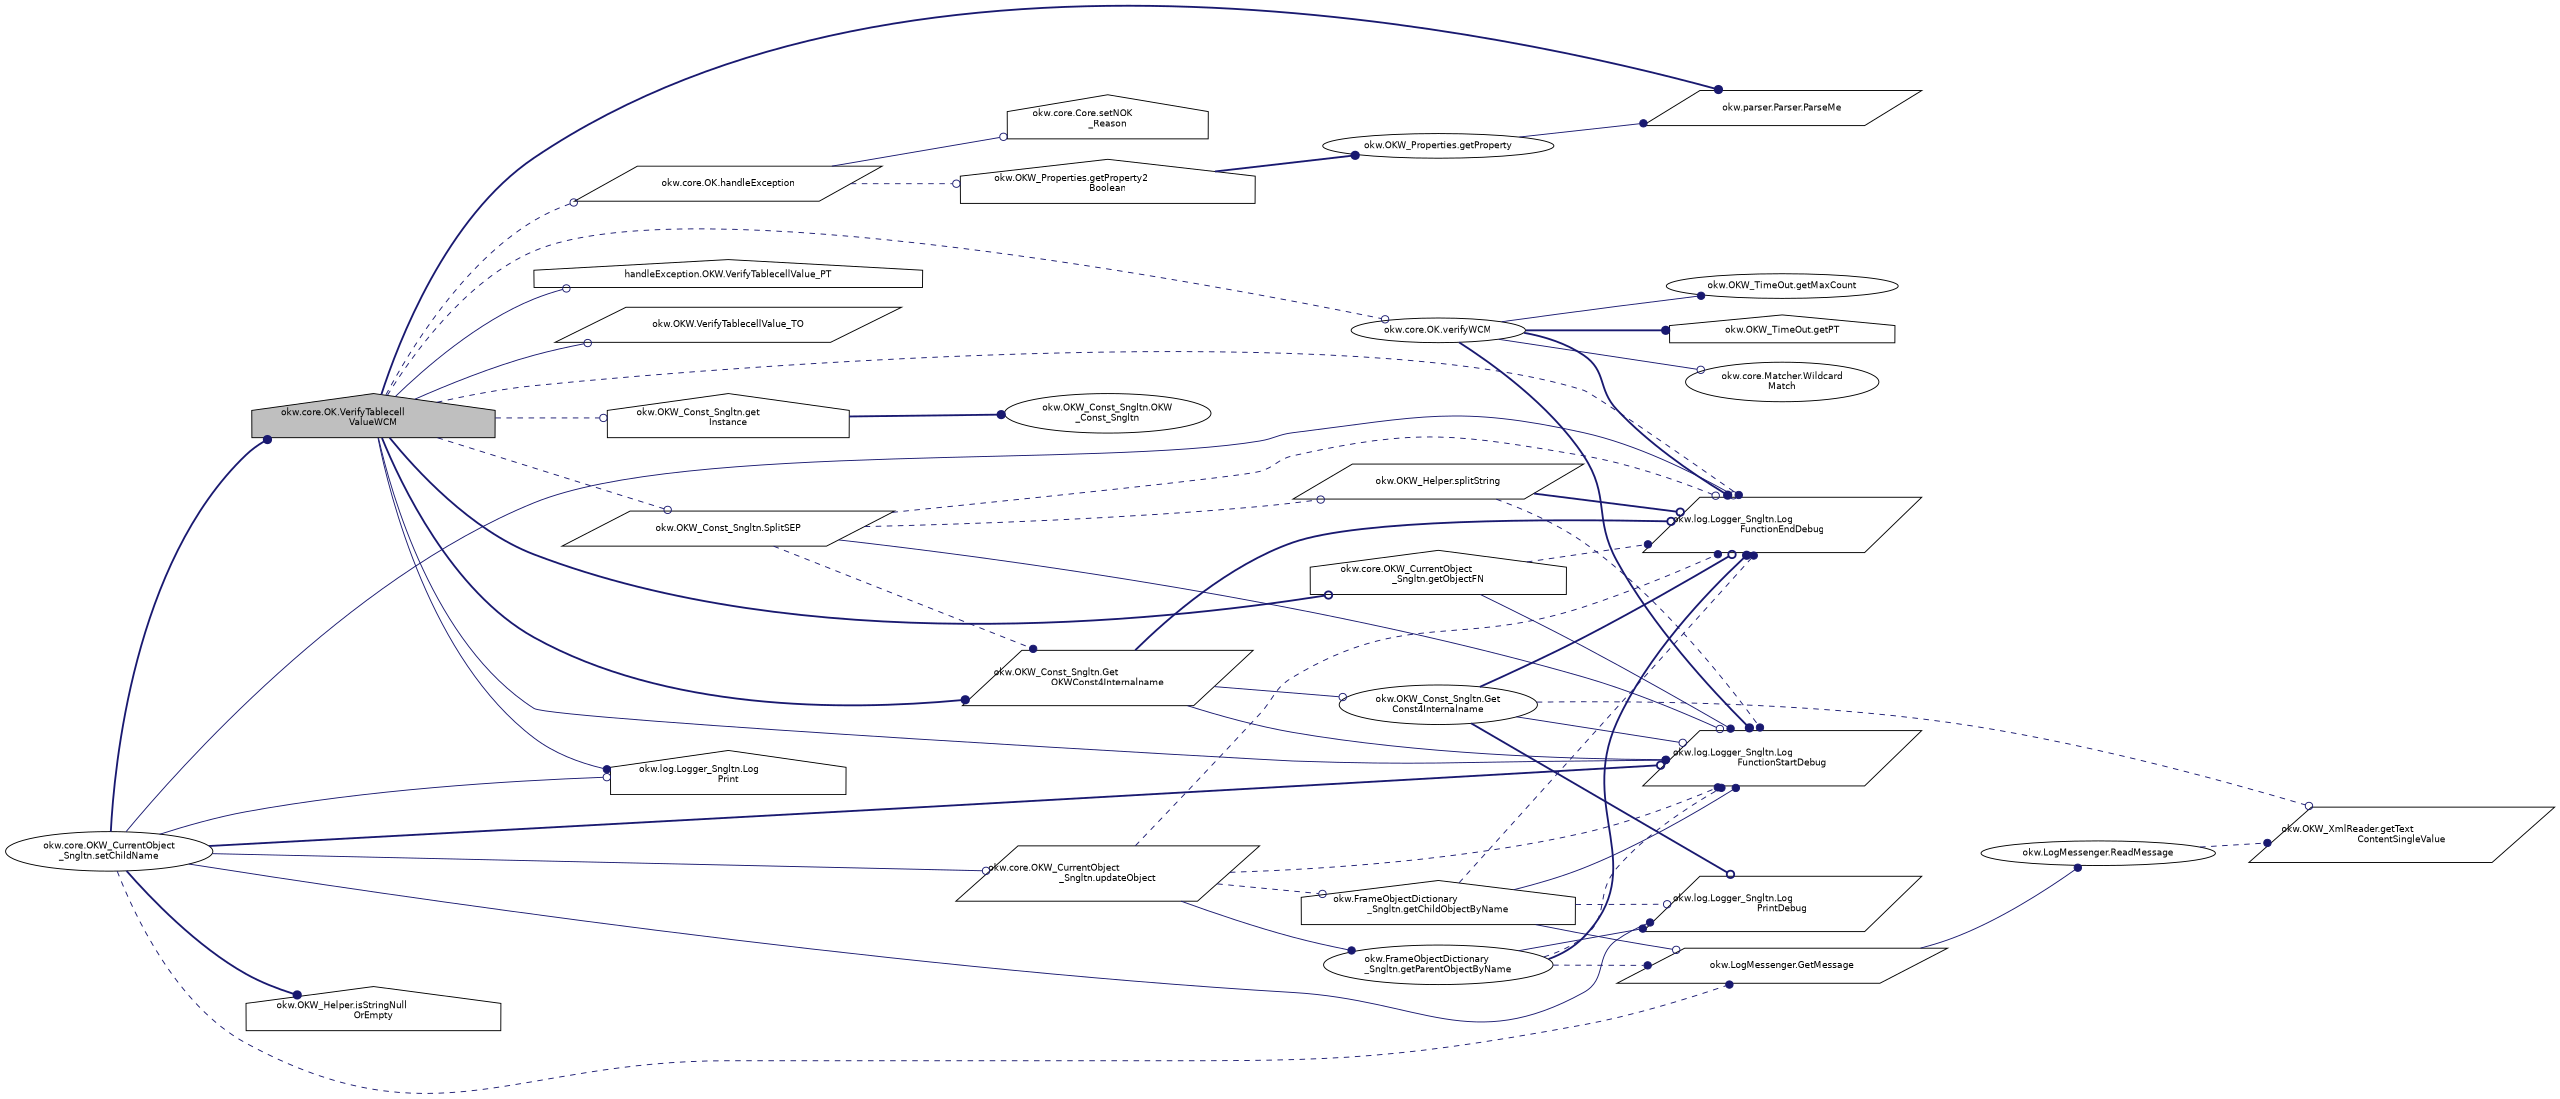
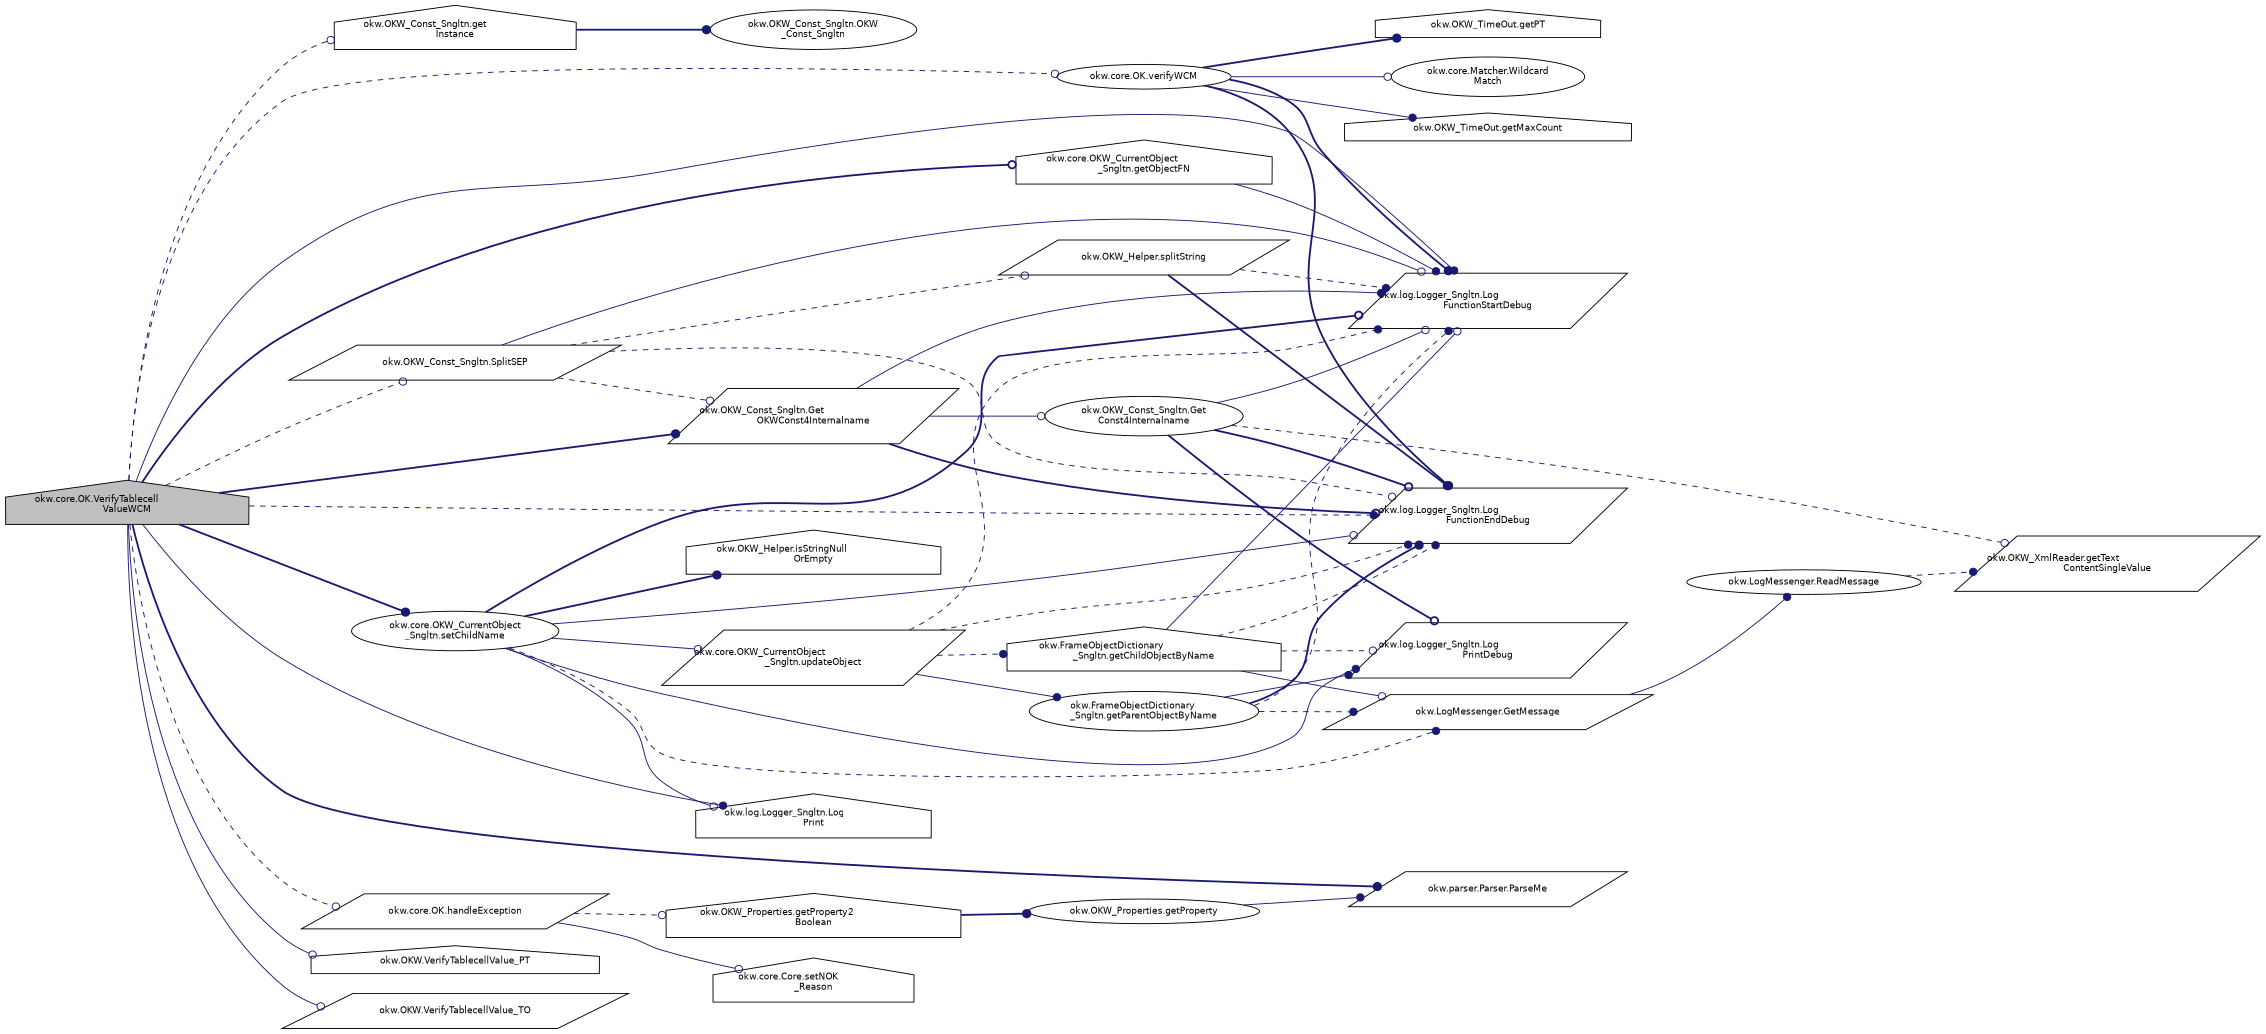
(728, 275) -> (455, 961)
(1782, 286) -> (1488, 128)
(1586, 553) -> none
(902, 597) -> (632, 389)
(150, 620) -> (291, 568)
(1627, 849) -> (1303, 489)
(1268, 889) -> (968, 655)
